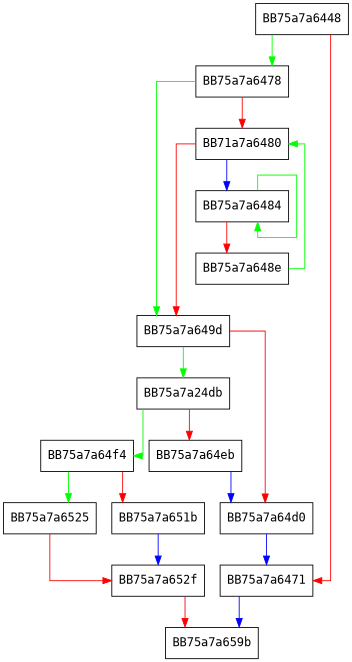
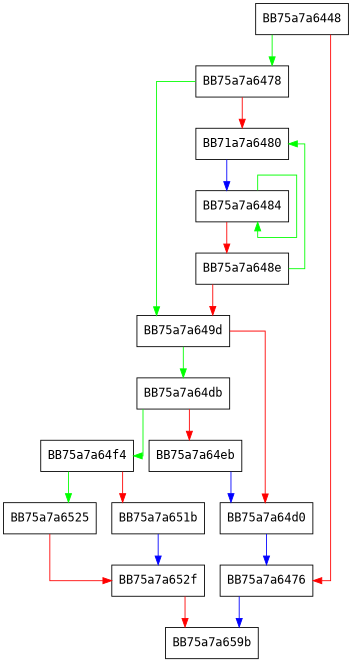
(176, 216) -> (213, 295)
(183, 393) -> (183, 393)
(266, 581) -> (266, 581)
